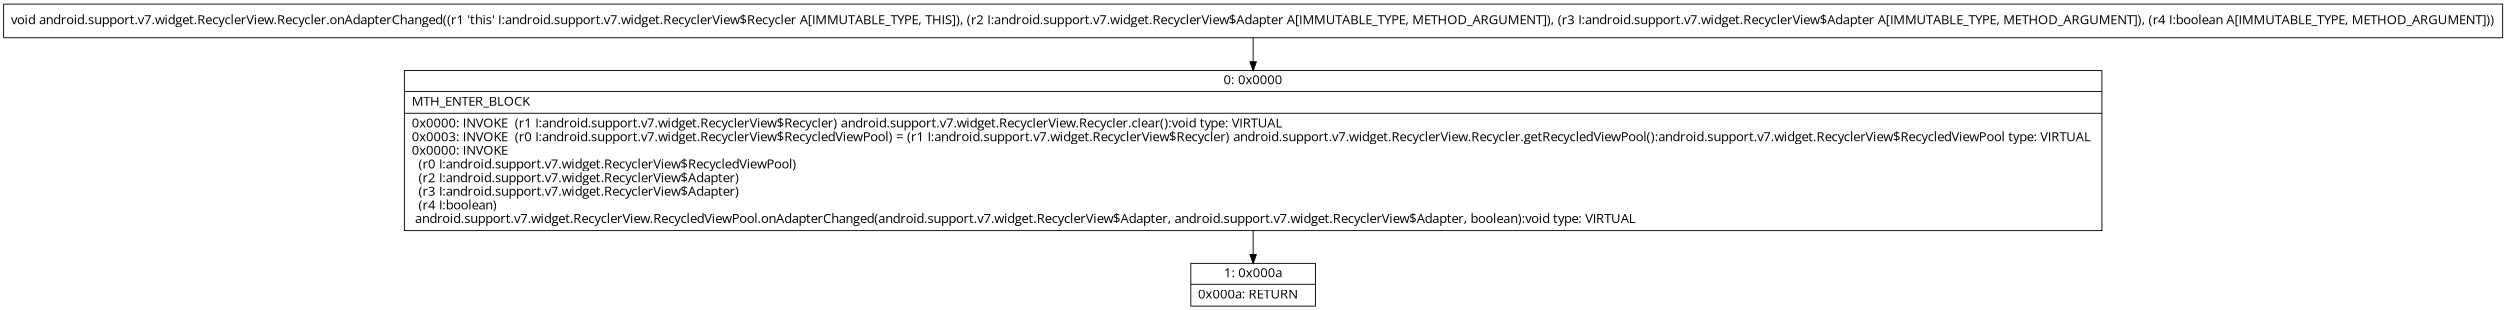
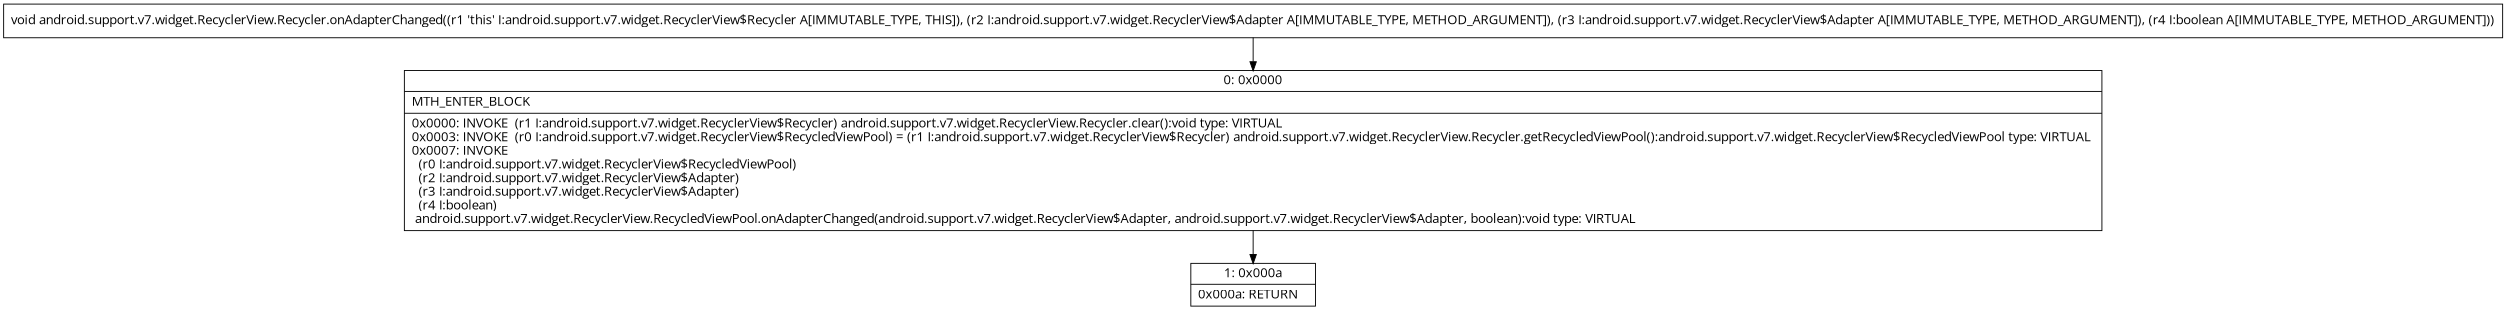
(464, 151) -> (464, 151)
